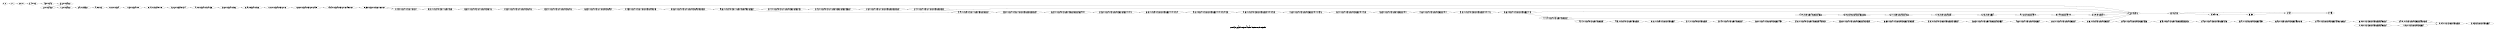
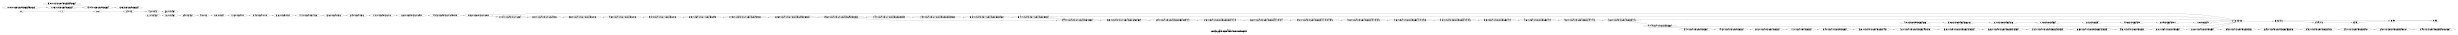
(341, 8) -> (445, 15)
(2373, 22) -> none
